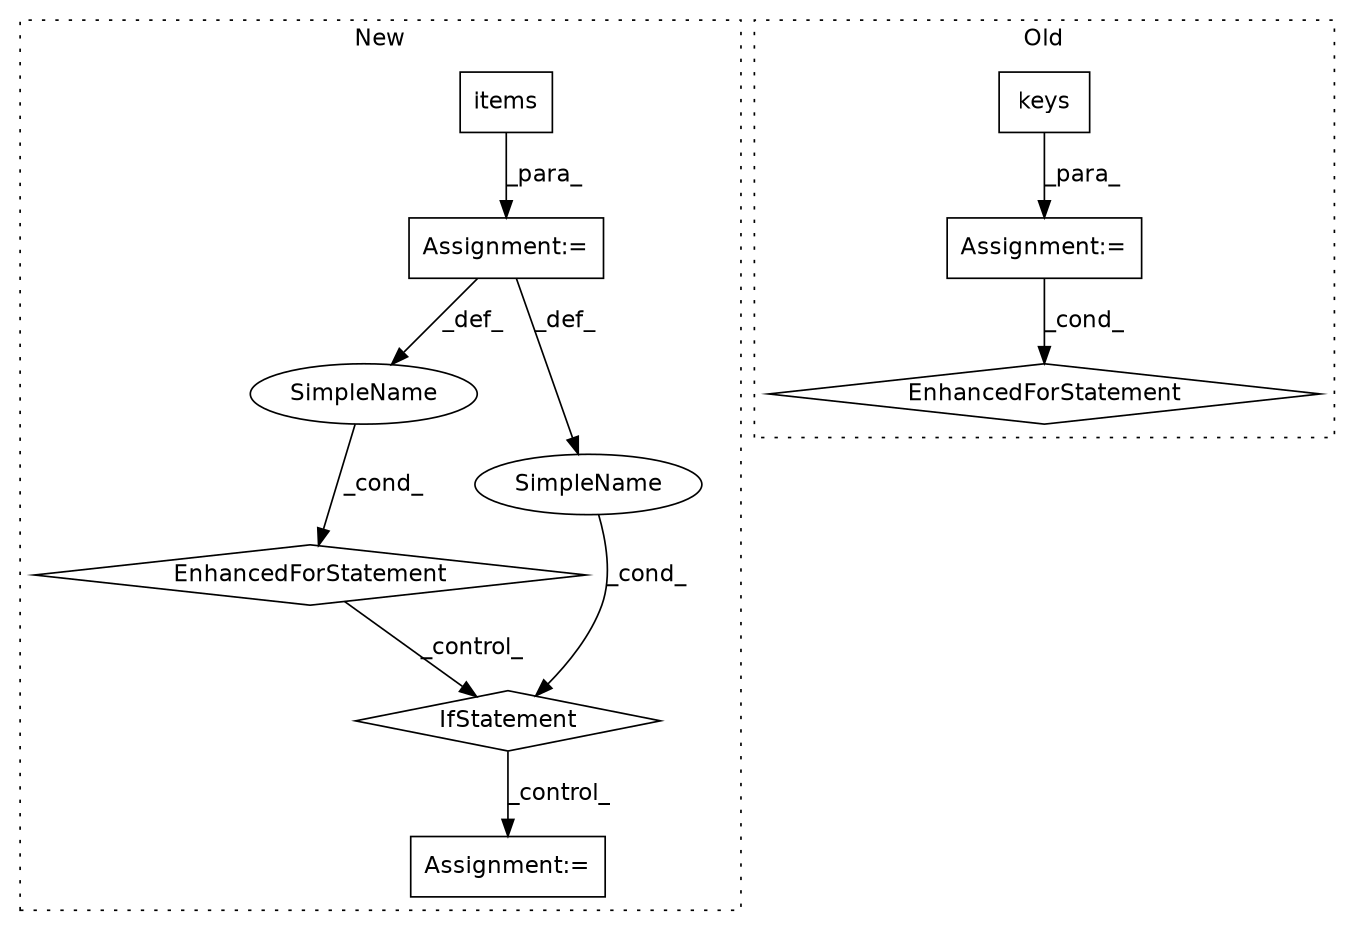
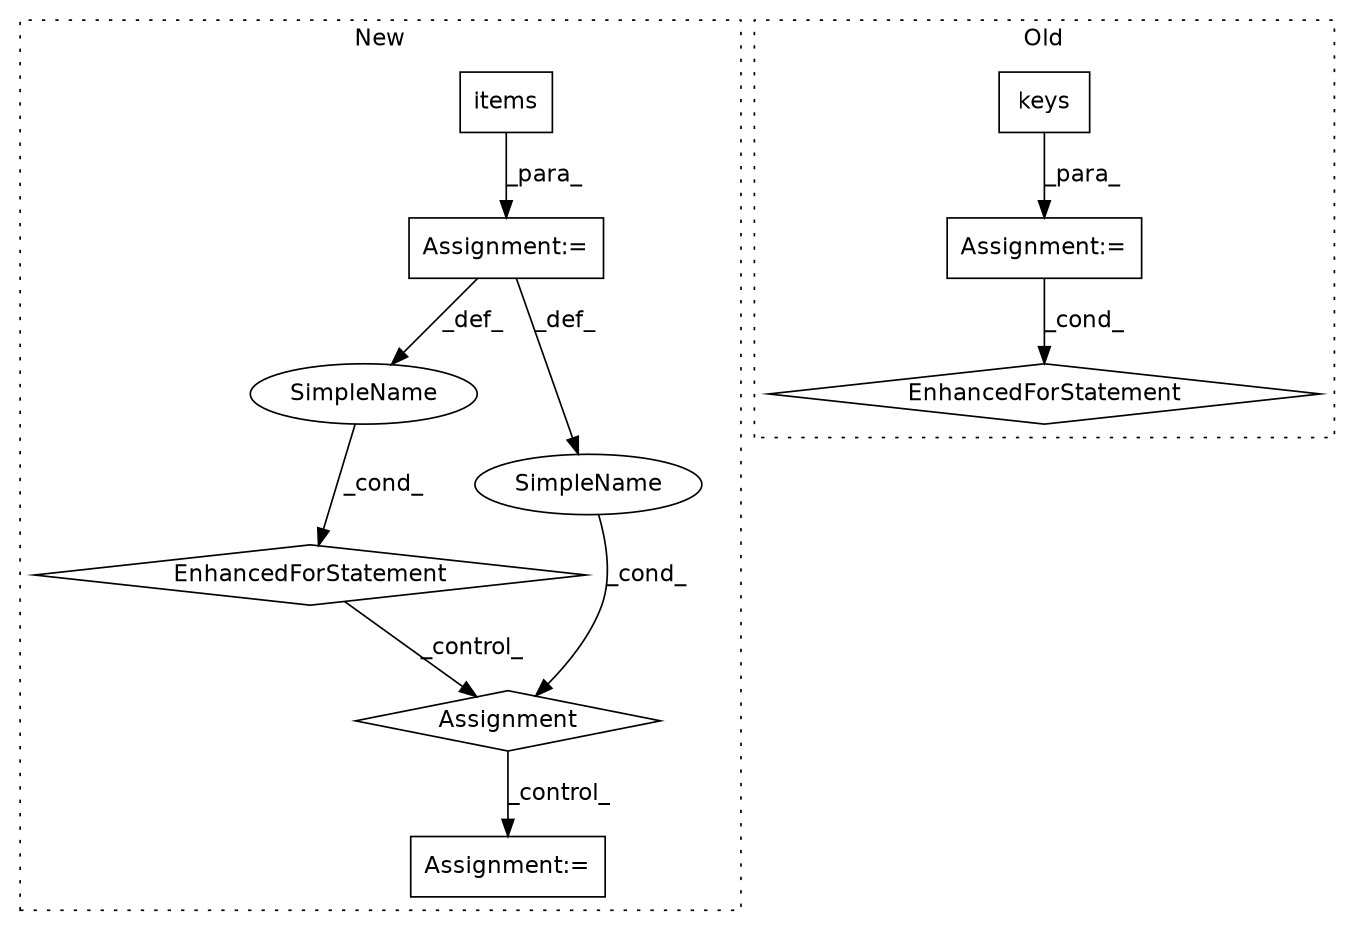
(508, 721) -> (508, 721)
